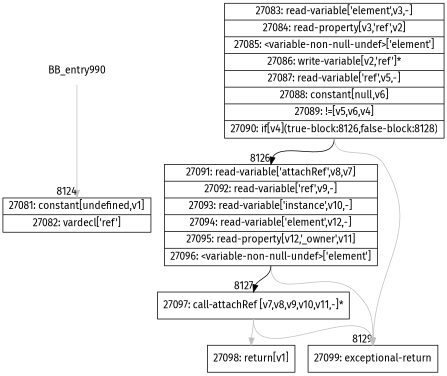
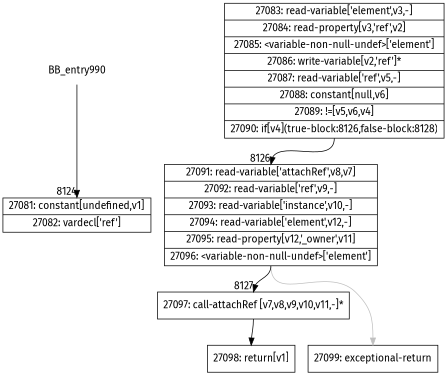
(77, 137) -> (77, 137)
(399, 221) -> none
(252, 331) -> (253, 328)
(310, 333) -> none
